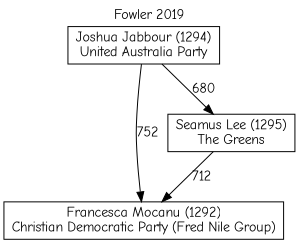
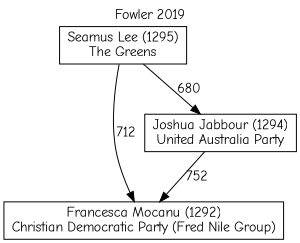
(184, 86) -> (168, 86)
